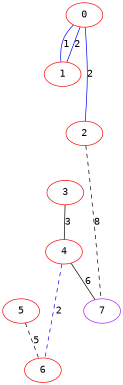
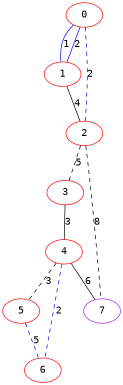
(87, 74) -> (87, 74)
none -> (74, 104)
none -> (75, 163)
none -> (43, 281)
(32, 341) -> (32, 341)
